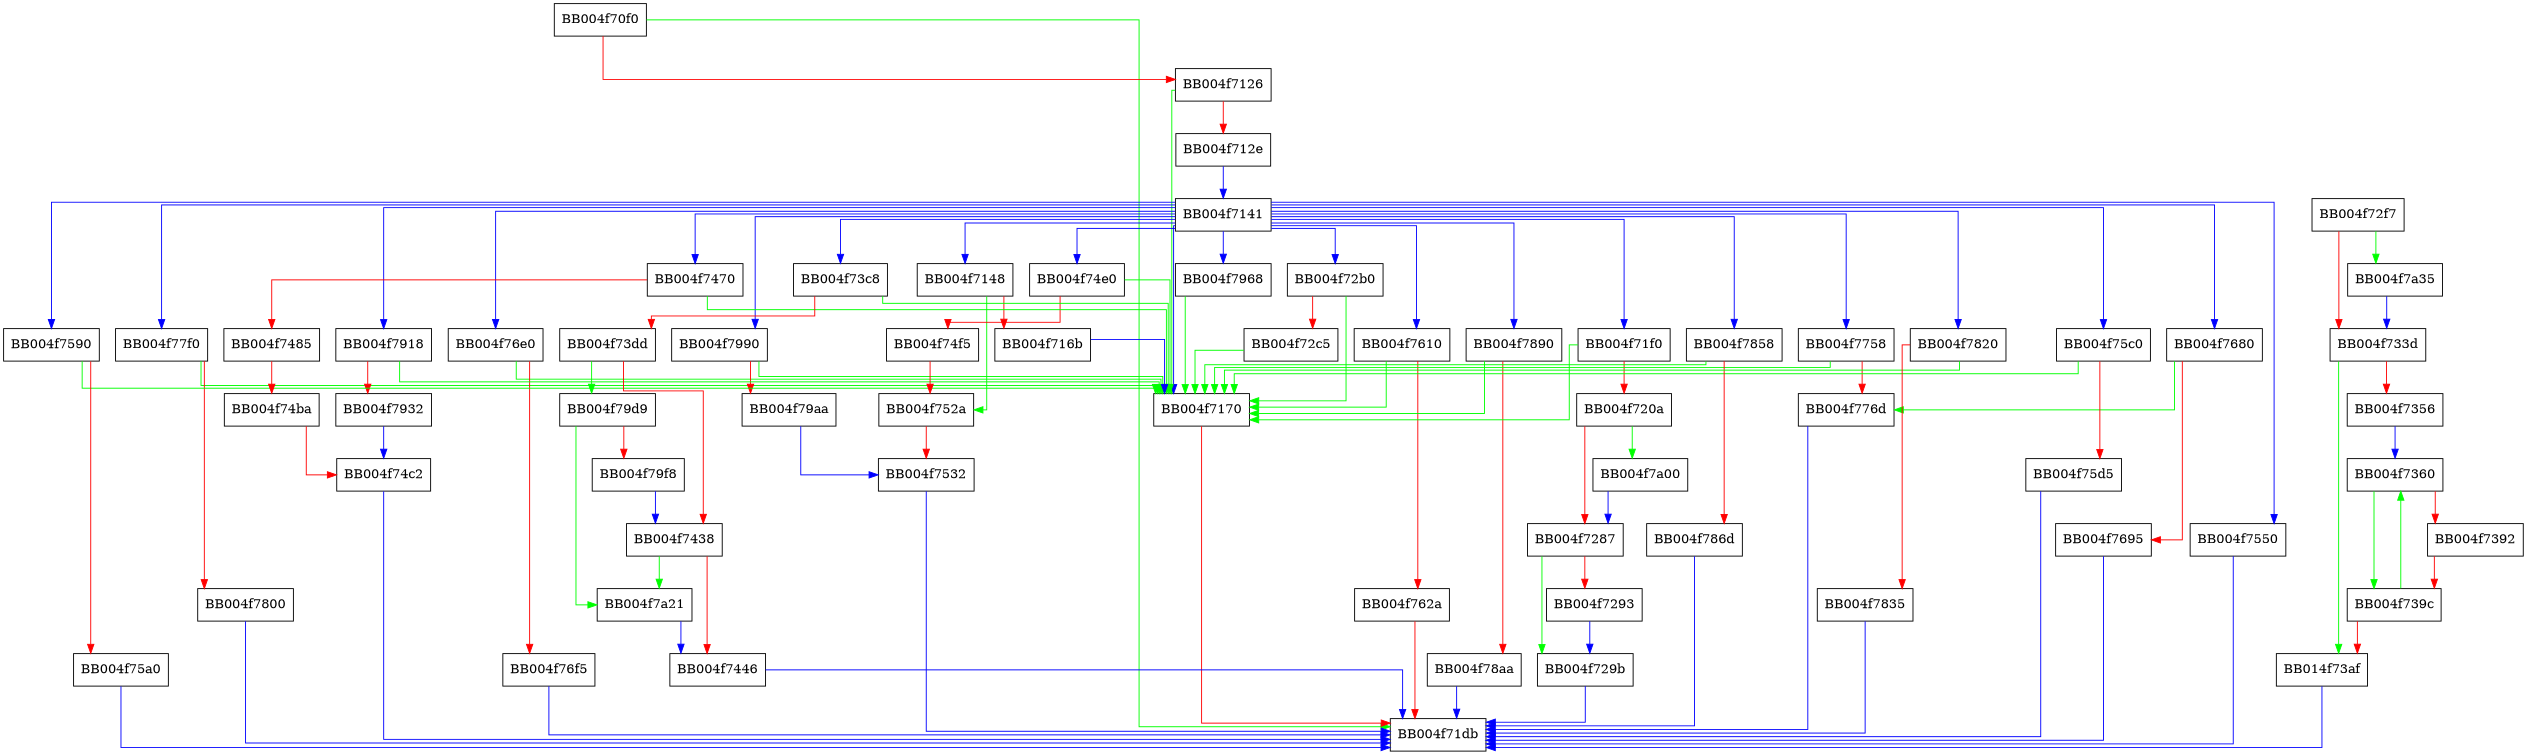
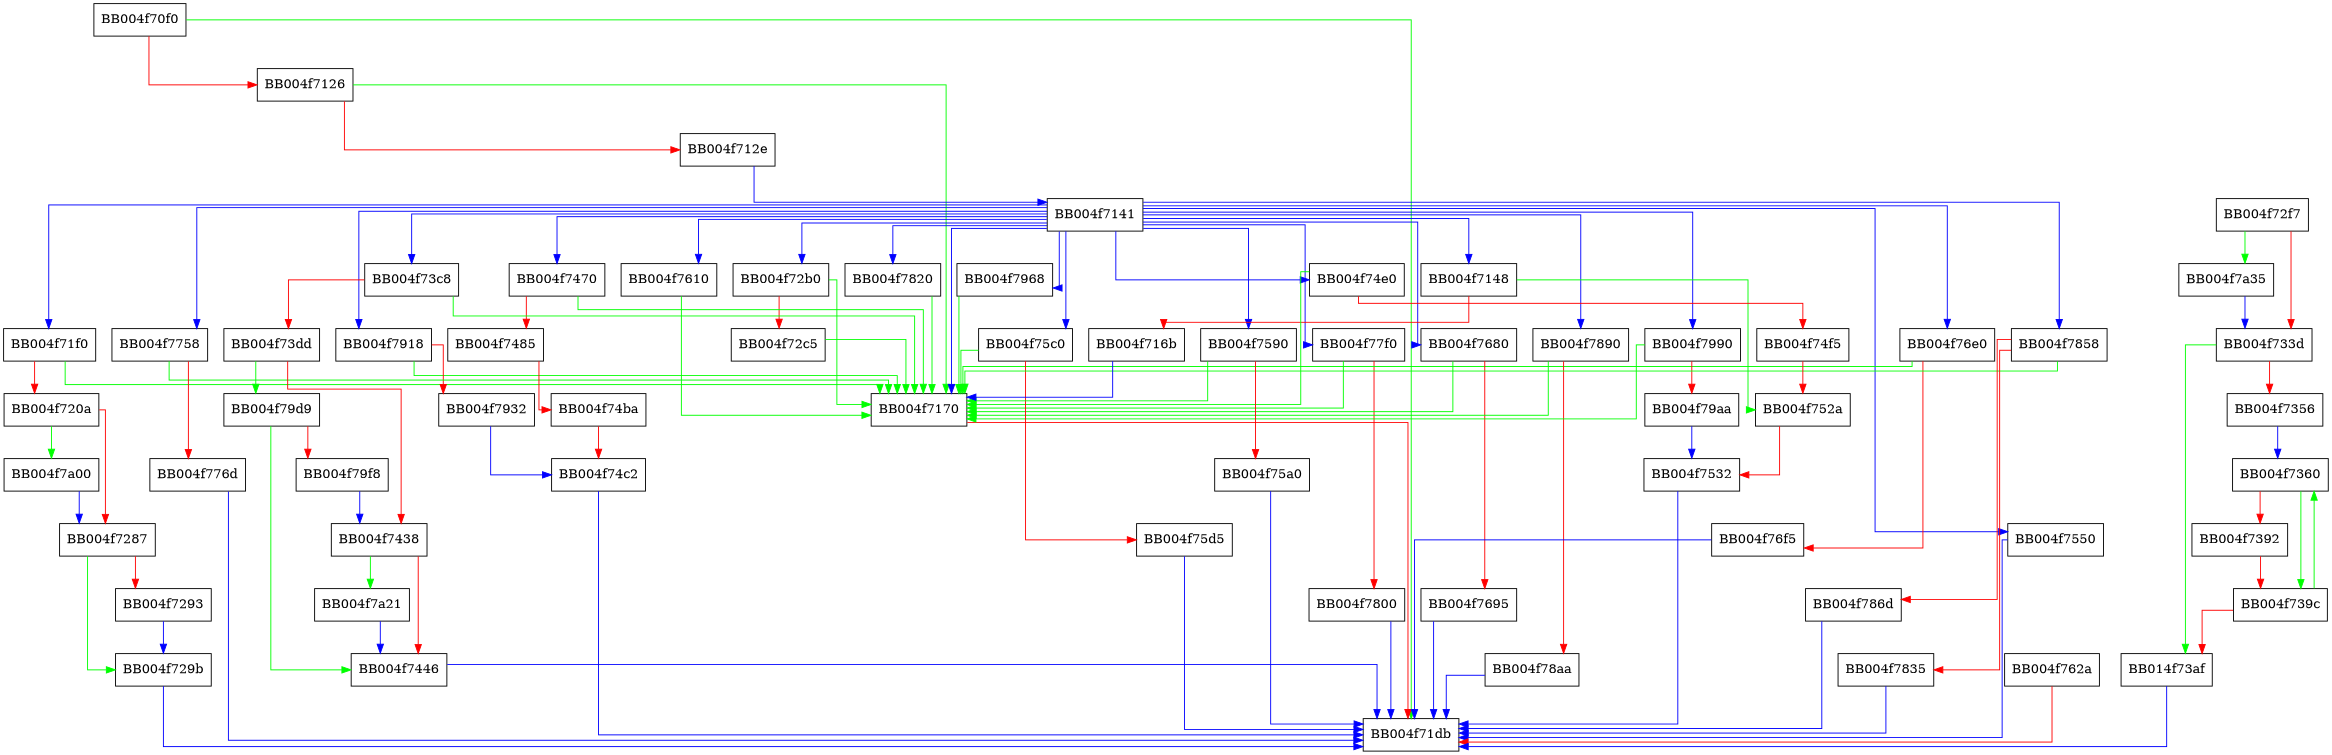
(2063, 410) -> (1240, 412)
(1902, 458) -> (2000, 533)
(1418, 470) -> none
(576, 521) -> (271, 584)
